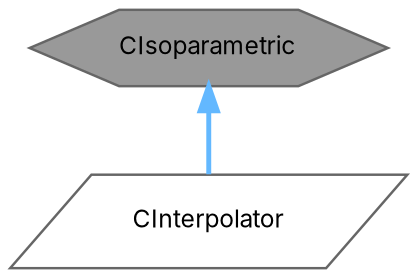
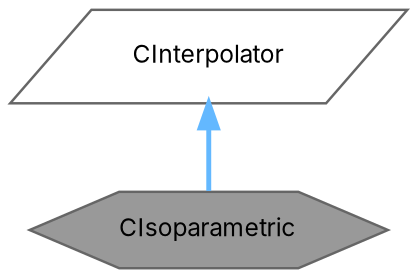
(209, 143) -> (209, 160)
